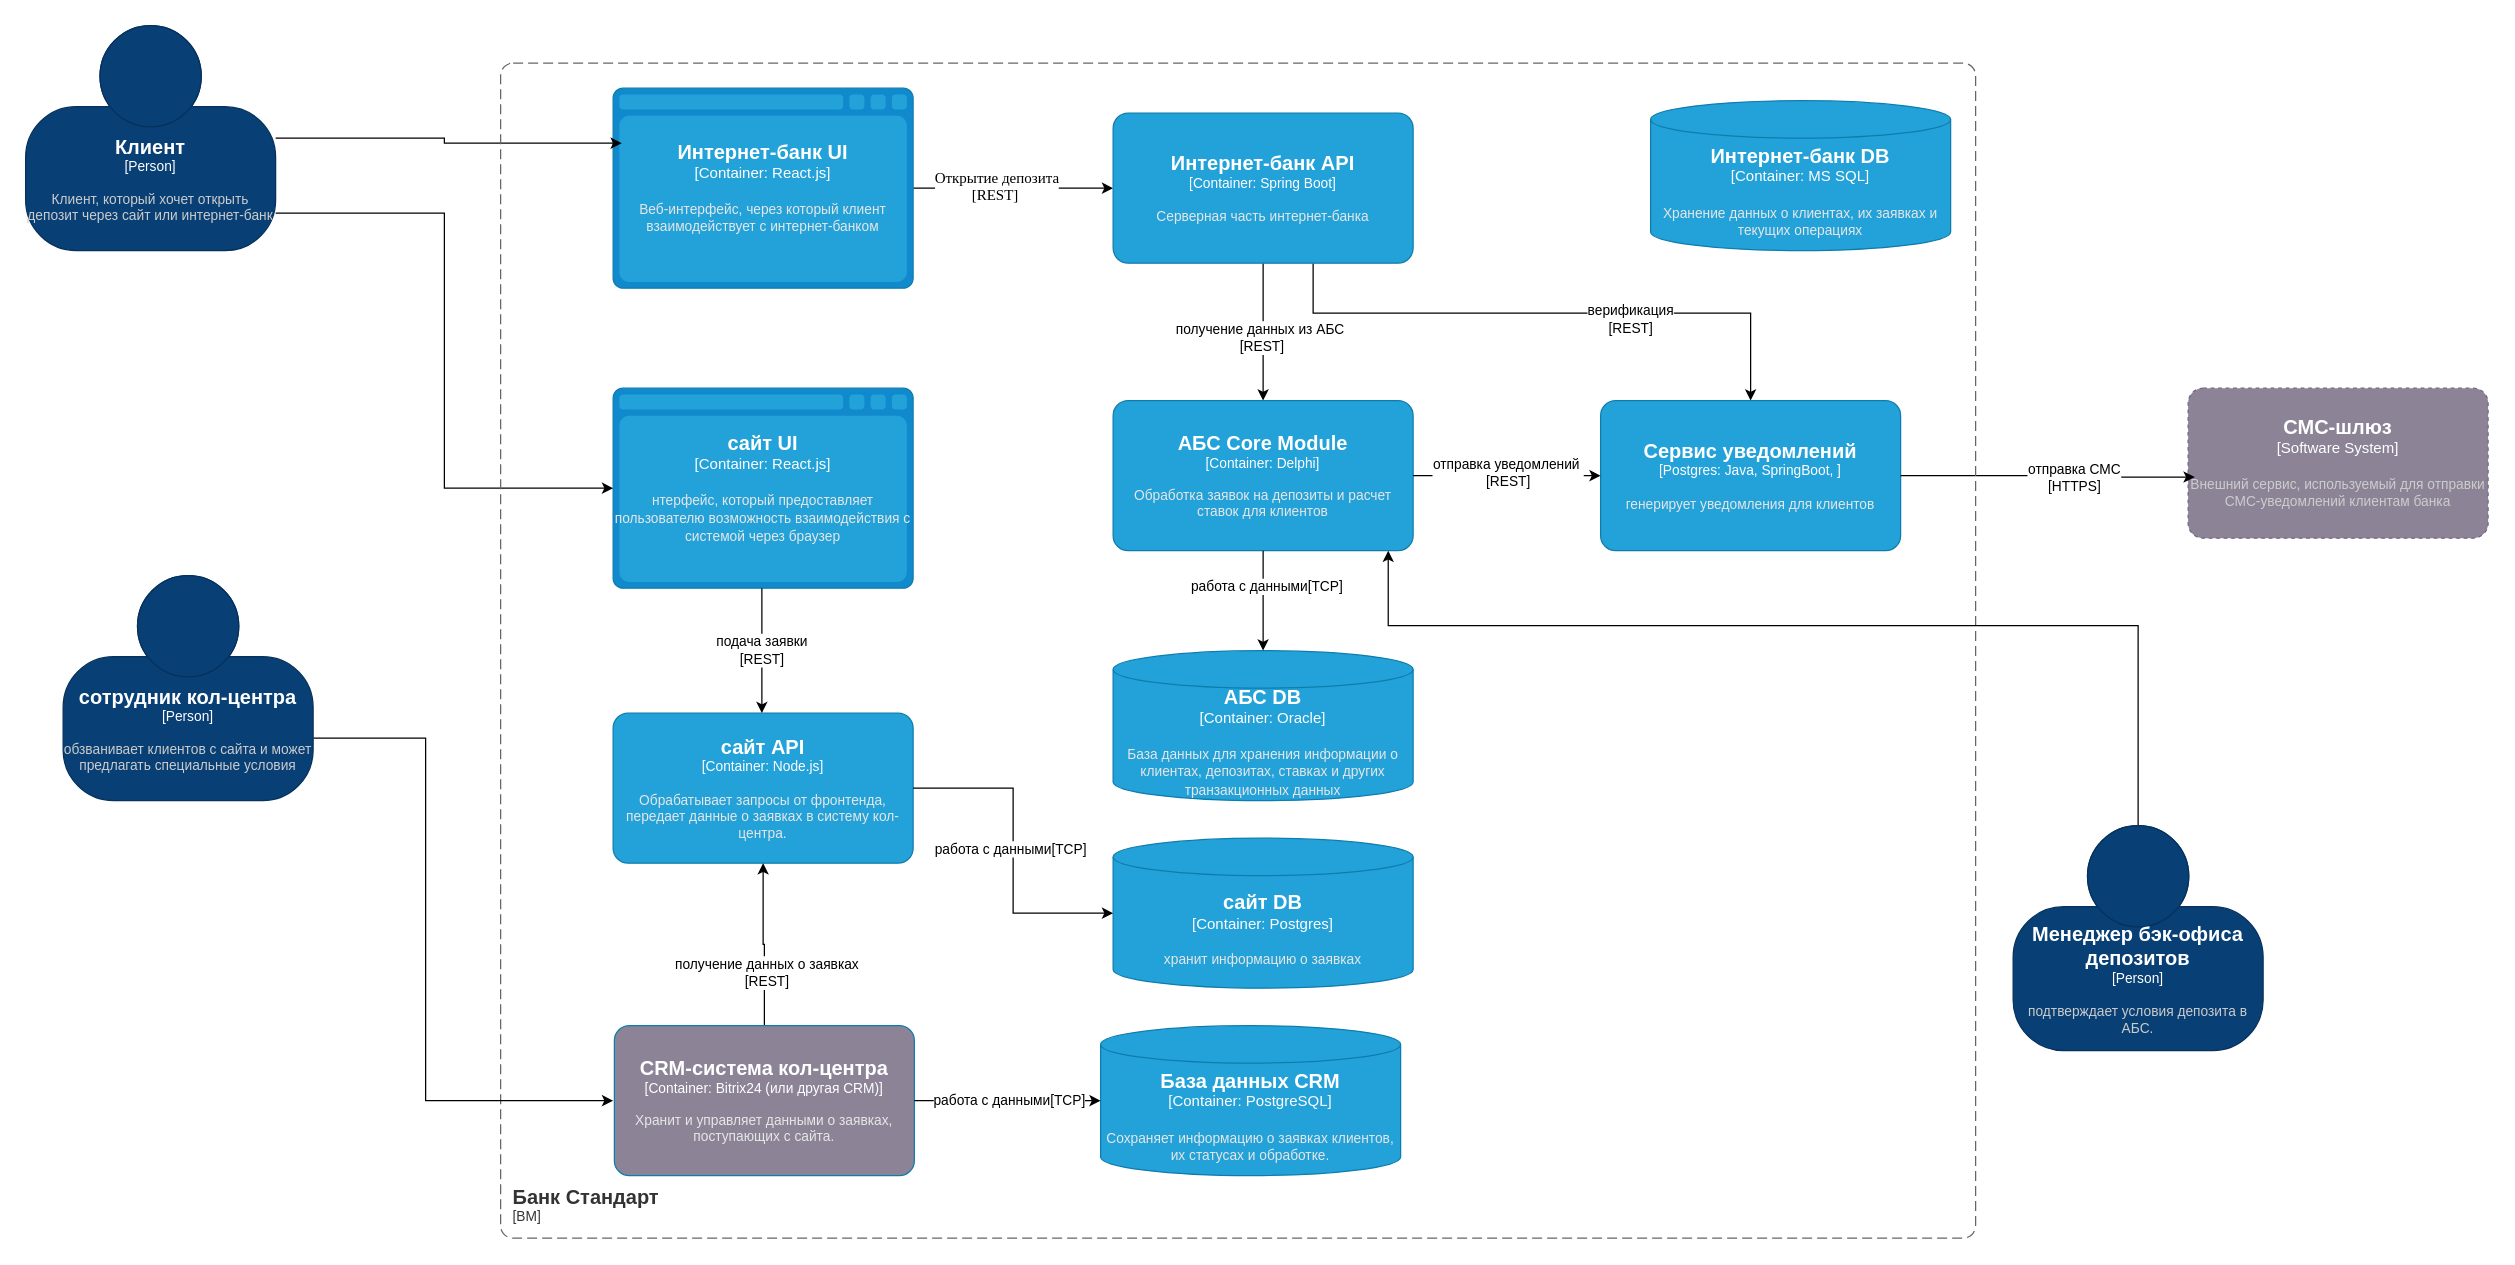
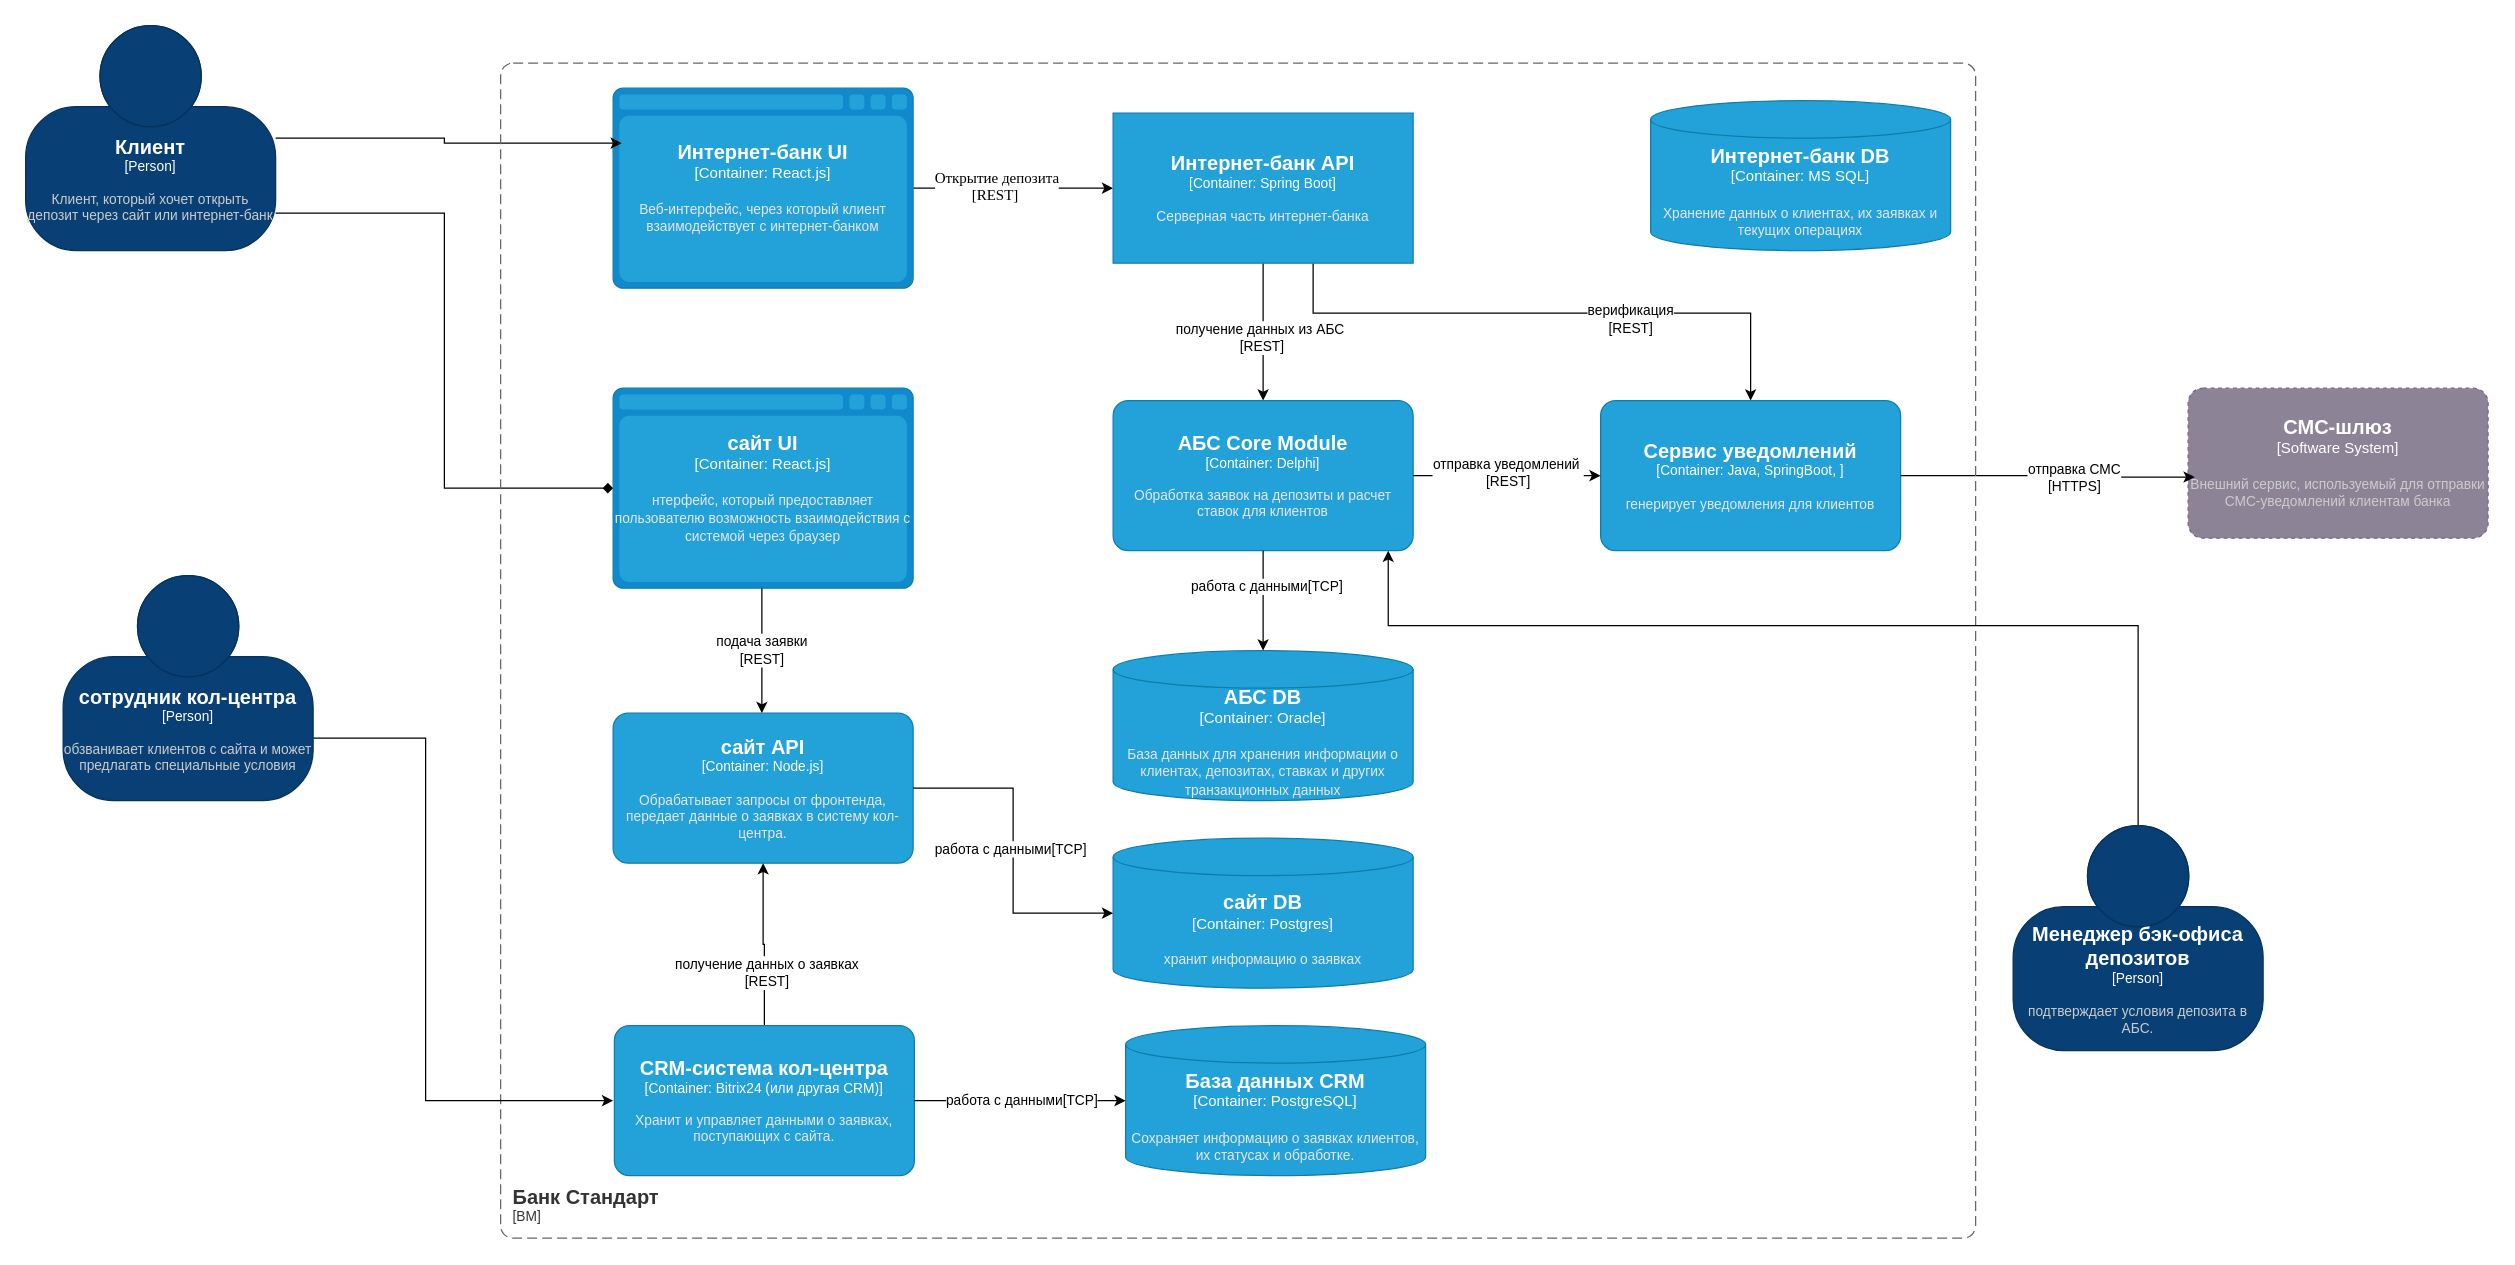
(1263, 188) -> (1263, 188)
(1751, 476) -> (1751, 476)
(603, 488) -> (602, 488)
(764, 1101) -> (764, 1101)
(1251, 1101) -> (1276, 1101)
